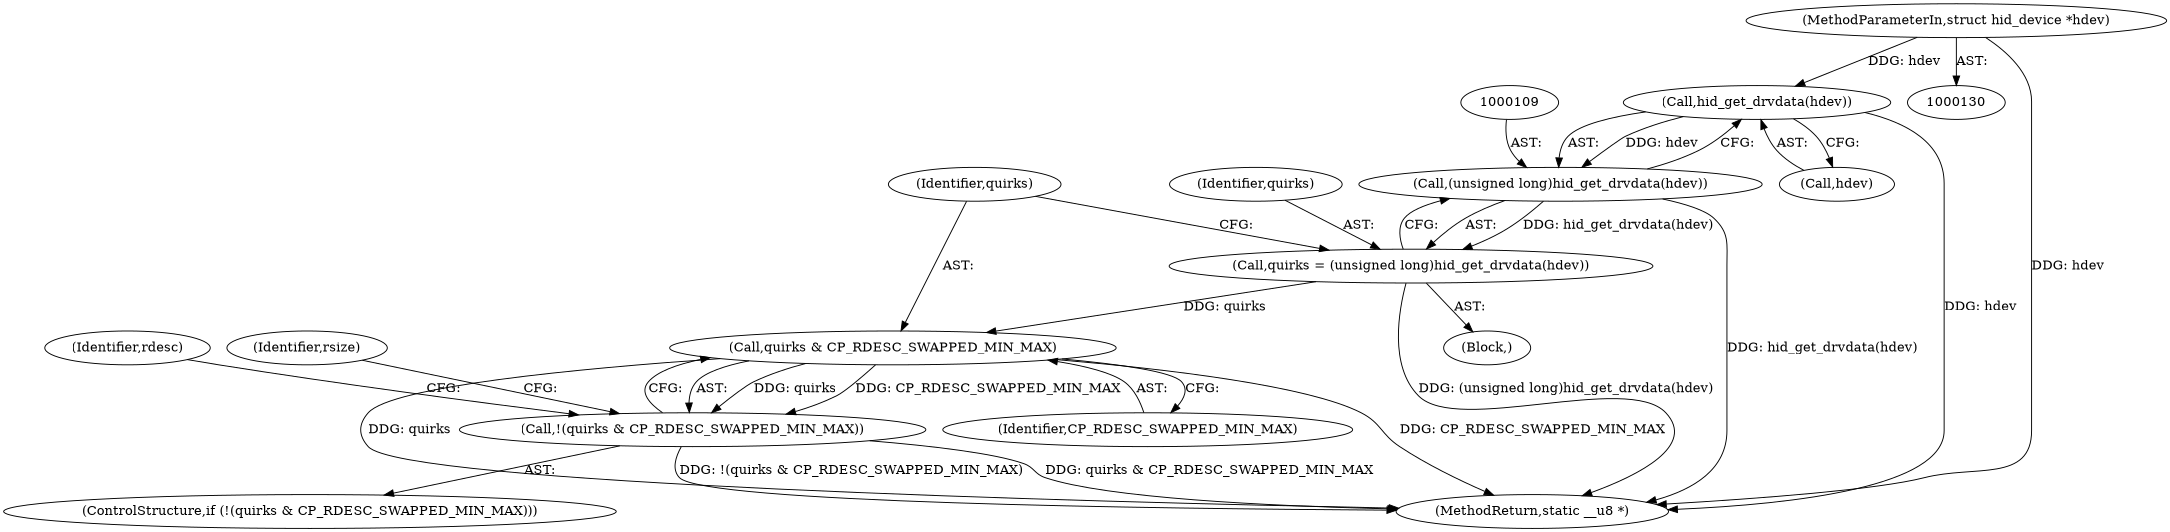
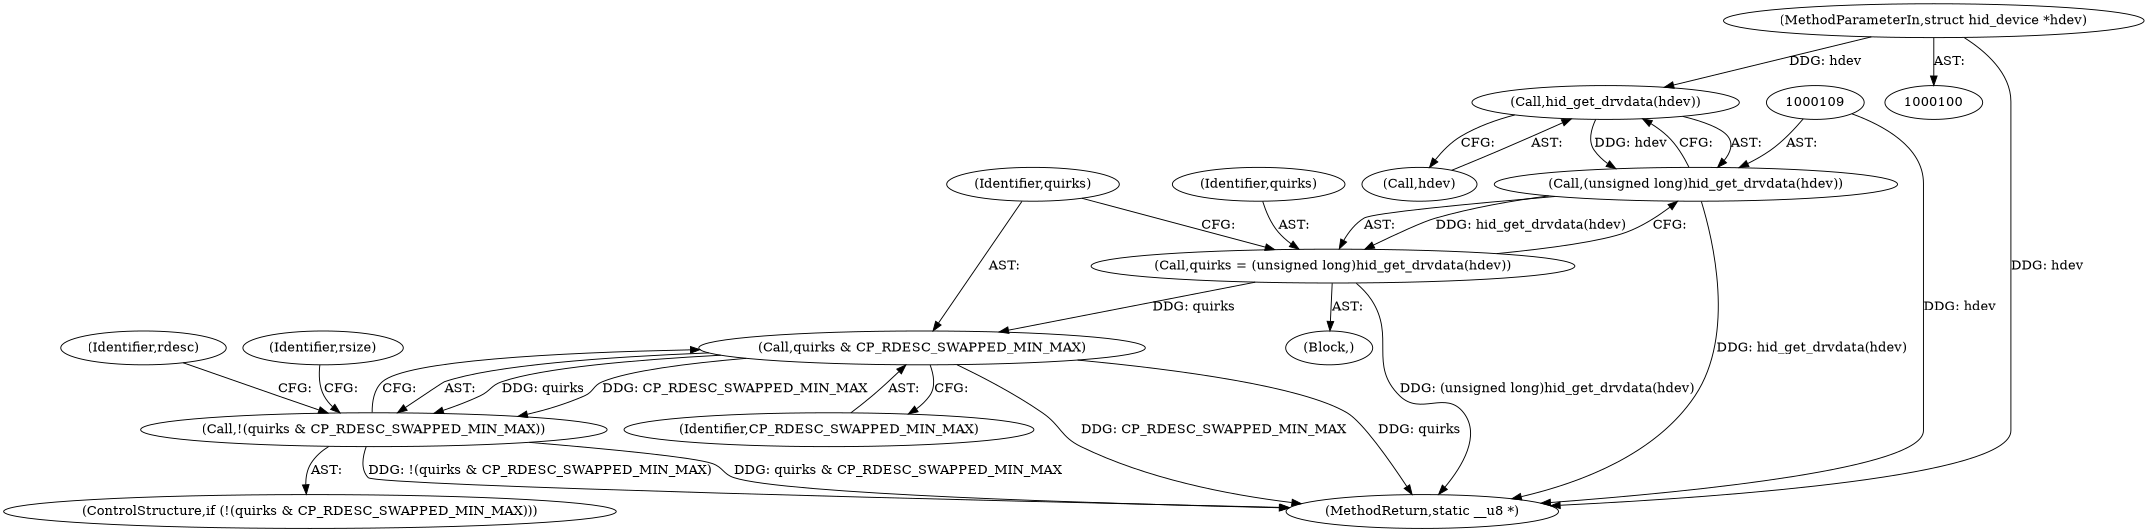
(1956, 102) -> (1934, 102)
(1944, 395) -> (1914, 444)
